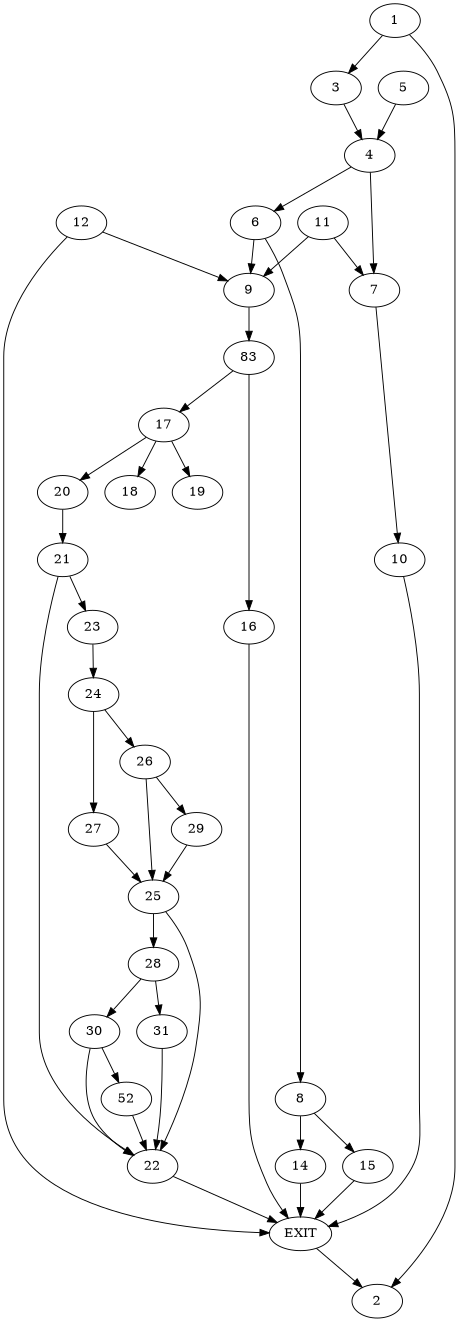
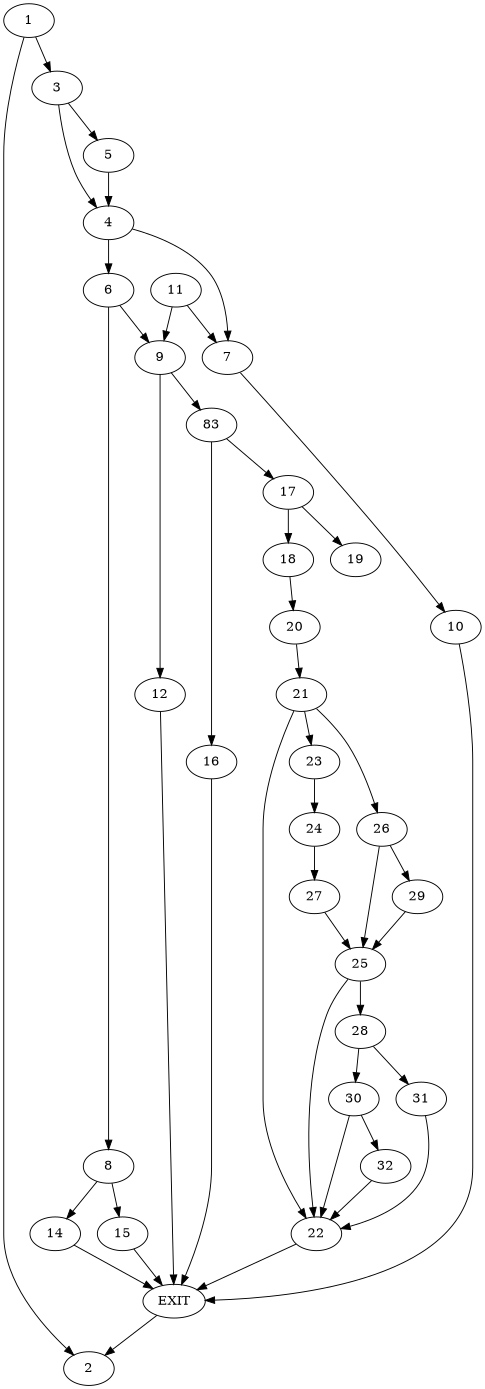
none -> (80, 118)
(161, 255) -> (160, 521)
(117, 456) -> (291, 589)
(116, 725) -> (352, 752)
(126, 1099) -> (386, 1166)
